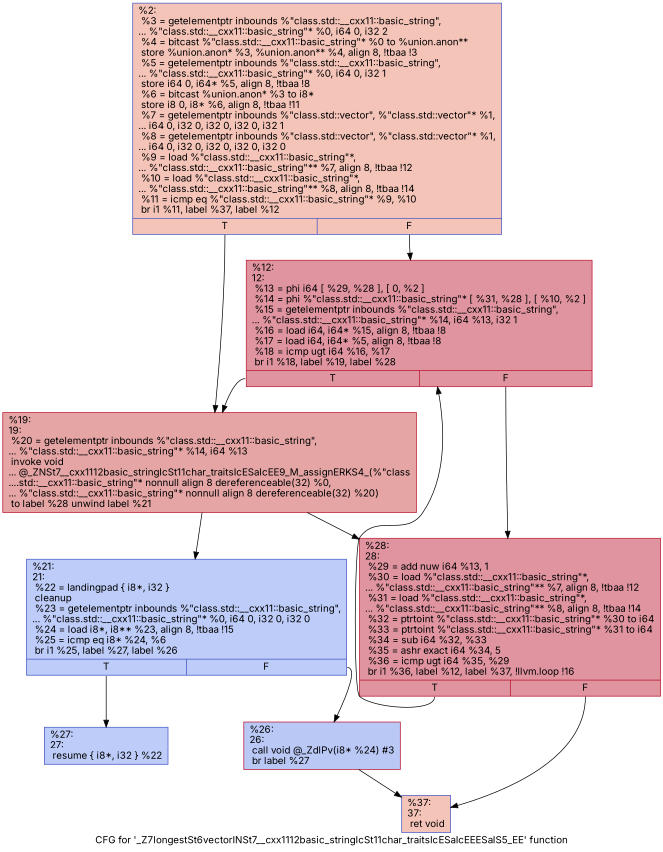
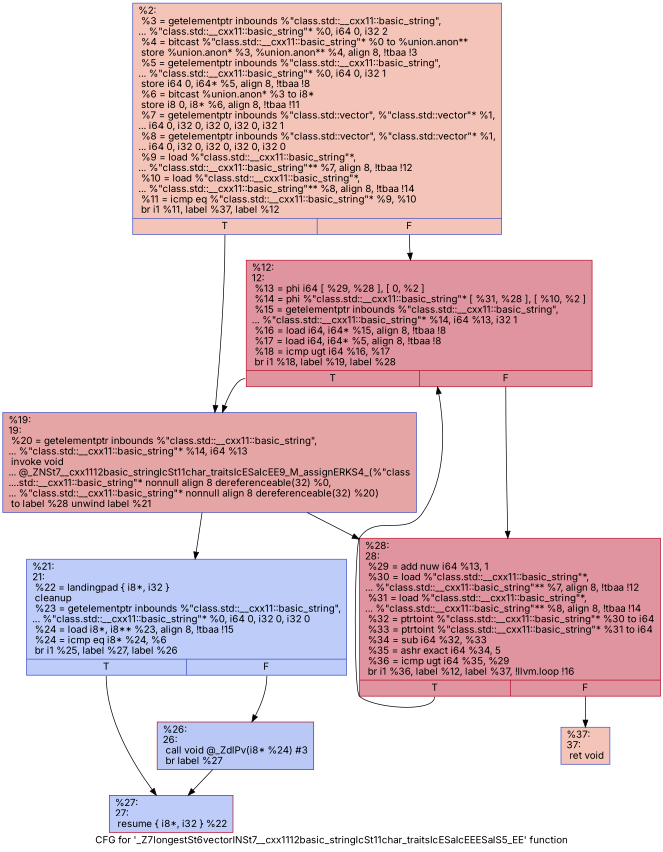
(210, 462) -> (210, 462)
(100, 640) -> (100, 640)
(106, 746) -> (171, 814)
(377, 781) -> (203, 780)
